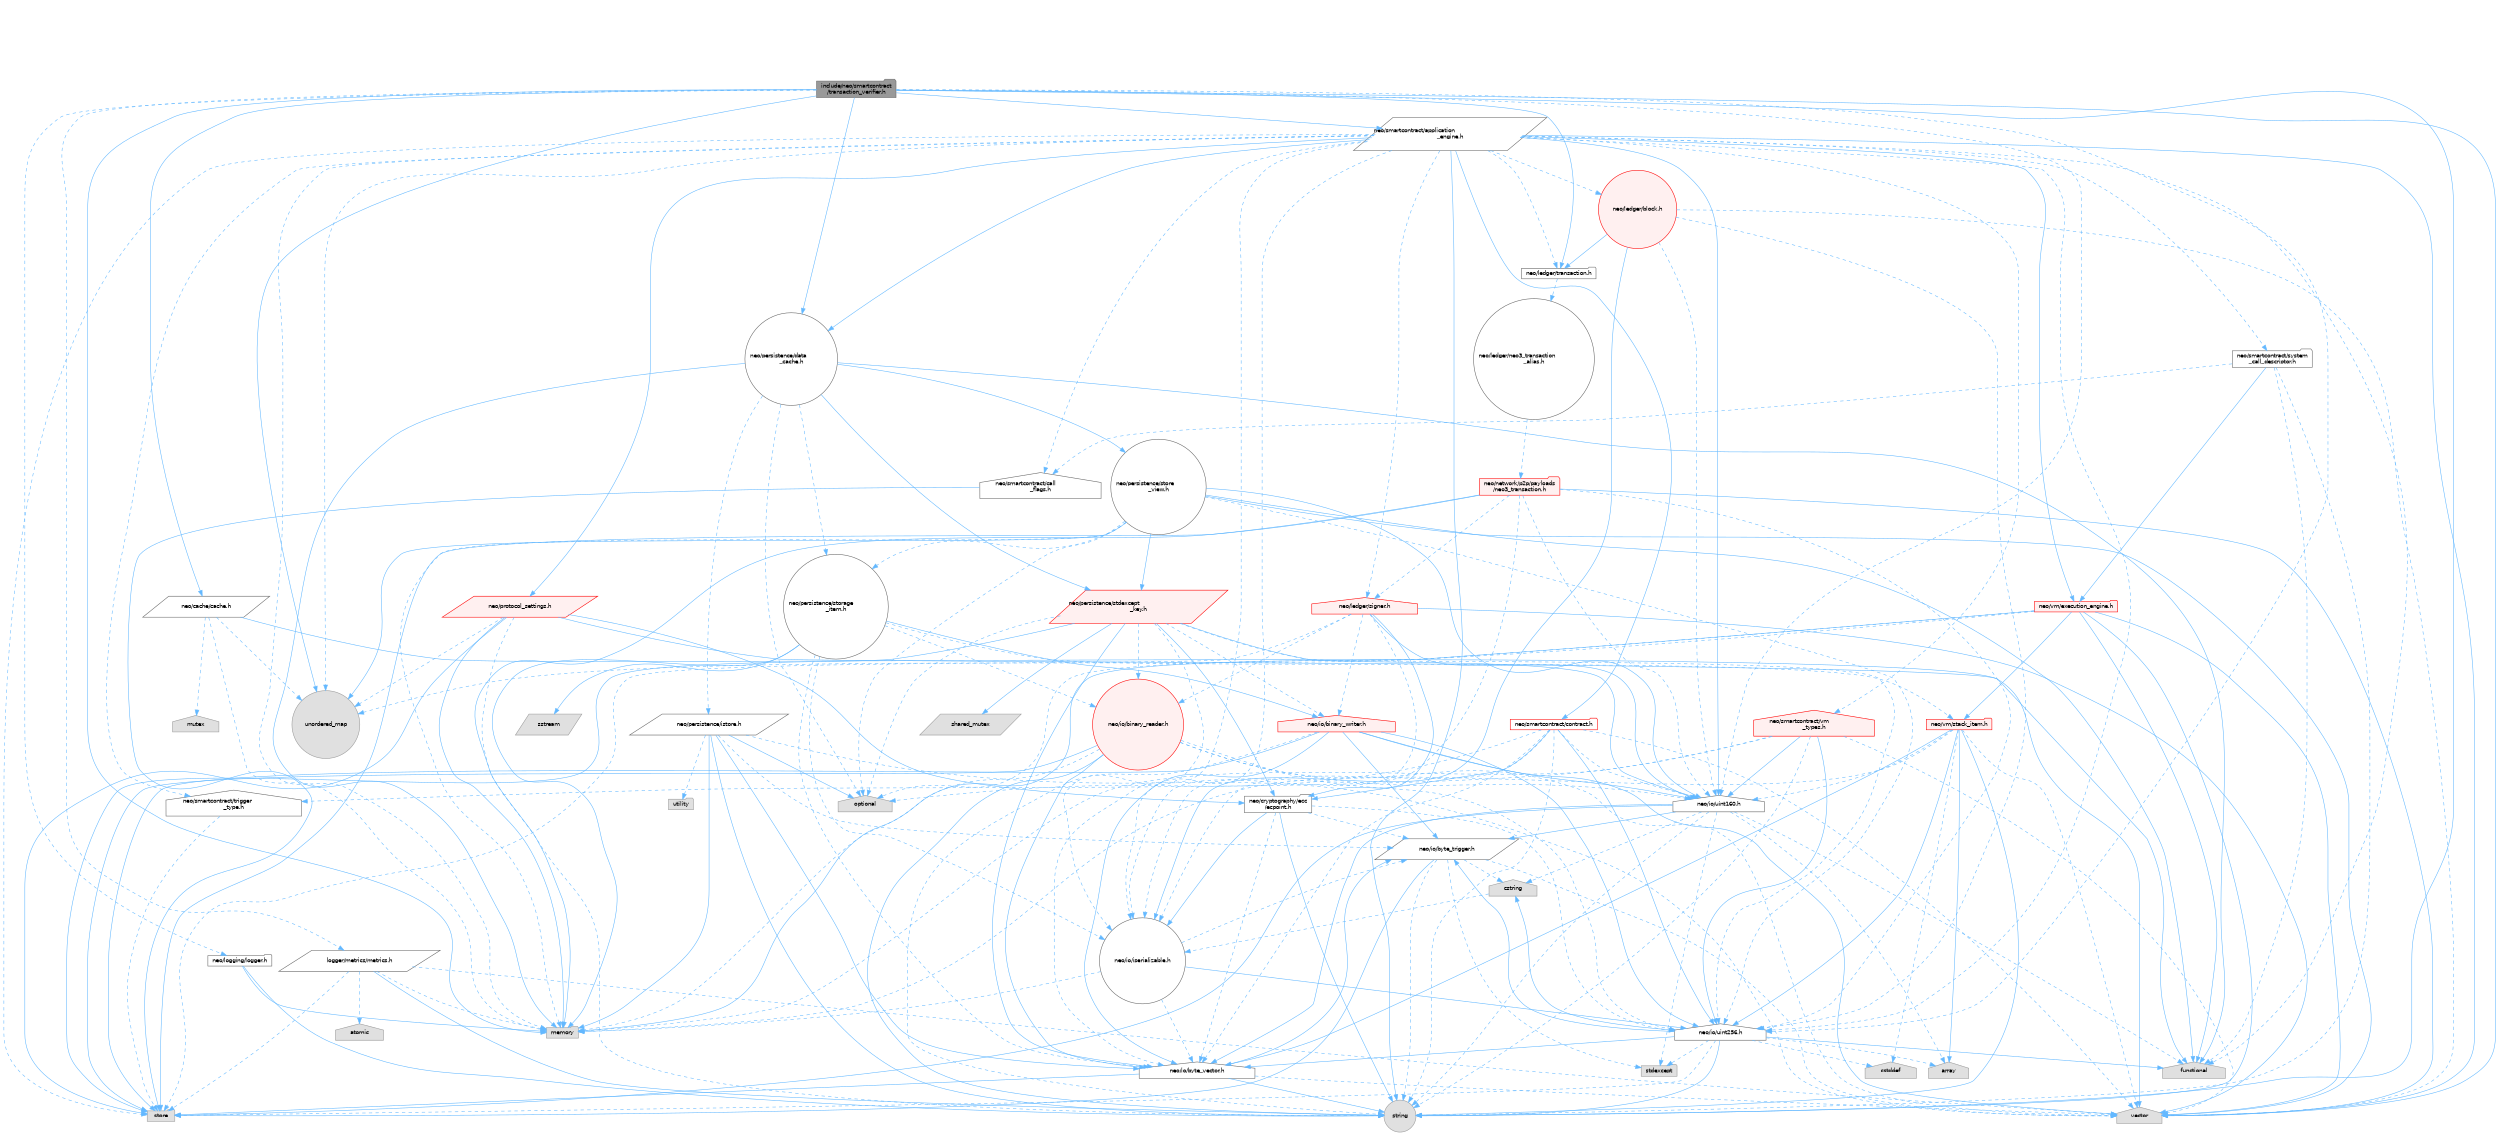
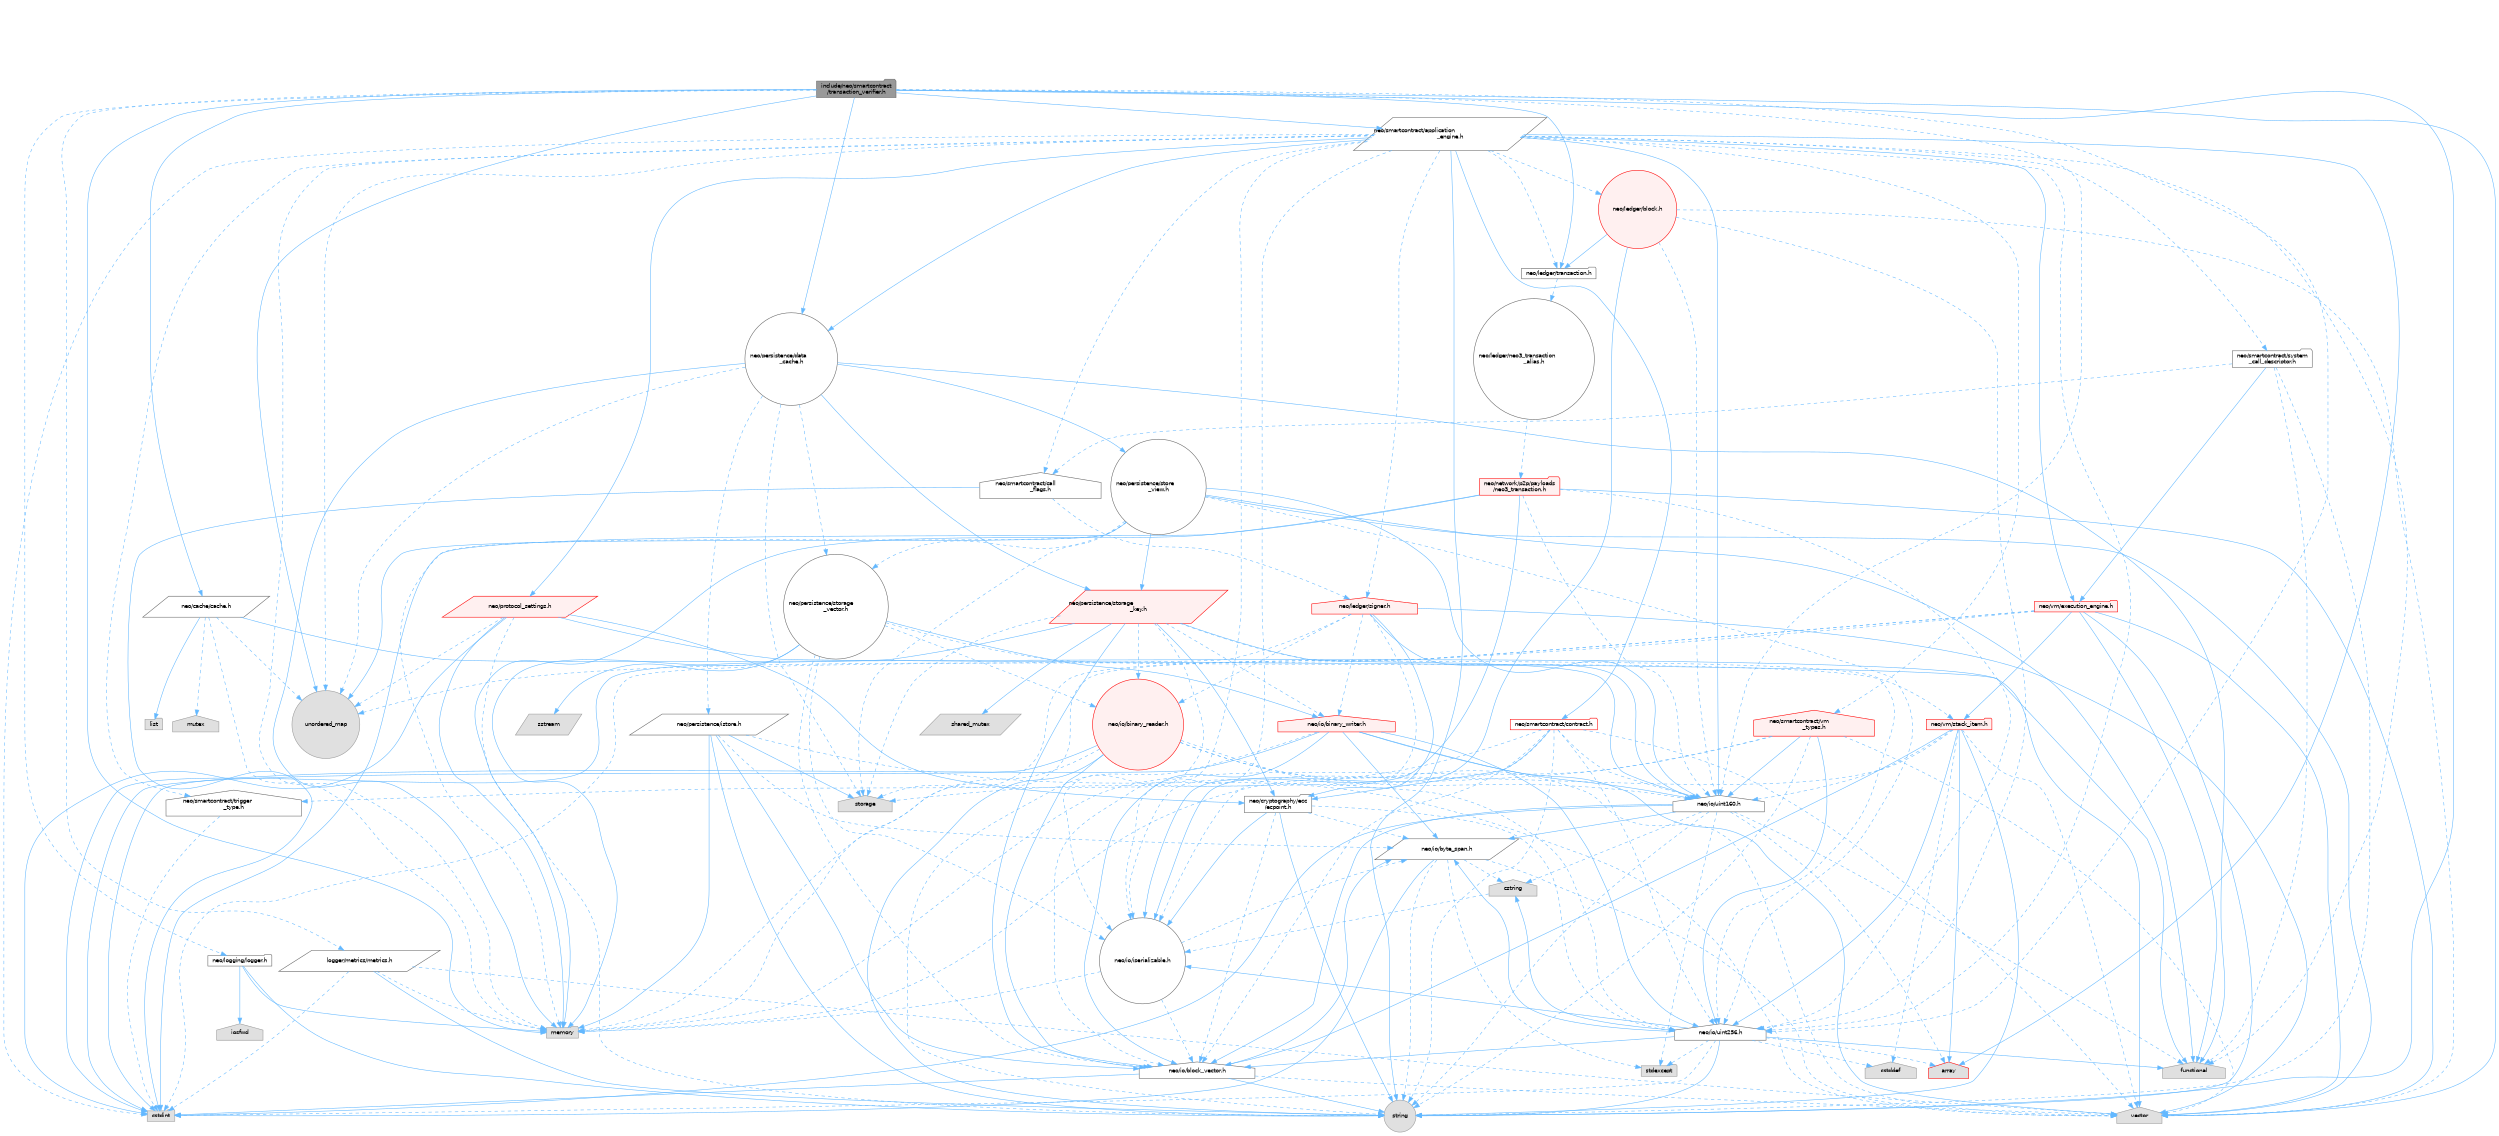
(2433, 335) -> (2395, 282)
none -> (482, 463)
(1444, 545) -> (1196, 548)
(836, 607) -> (836, 607)
(1139, 607) -> (1139, 607)
(1102, 674) -> (1102, 674)
none -> (154, 725)
(1453, 731) -> (1453, 731)
(681, 804) -> none
(865, 804) -> (865, 804)
(1447, 849) -> (1447, 849)
(1642, 871) -> (1642, 871)
(1445, 999) -> (1439, 997)
none -> (240, 1033)
(360, 1033) -> none
(1197, 1071) -> (1197, 1071)
(1949, 1071) -> (1949, 1071)
(161, 1116) -> (161, 1116)
